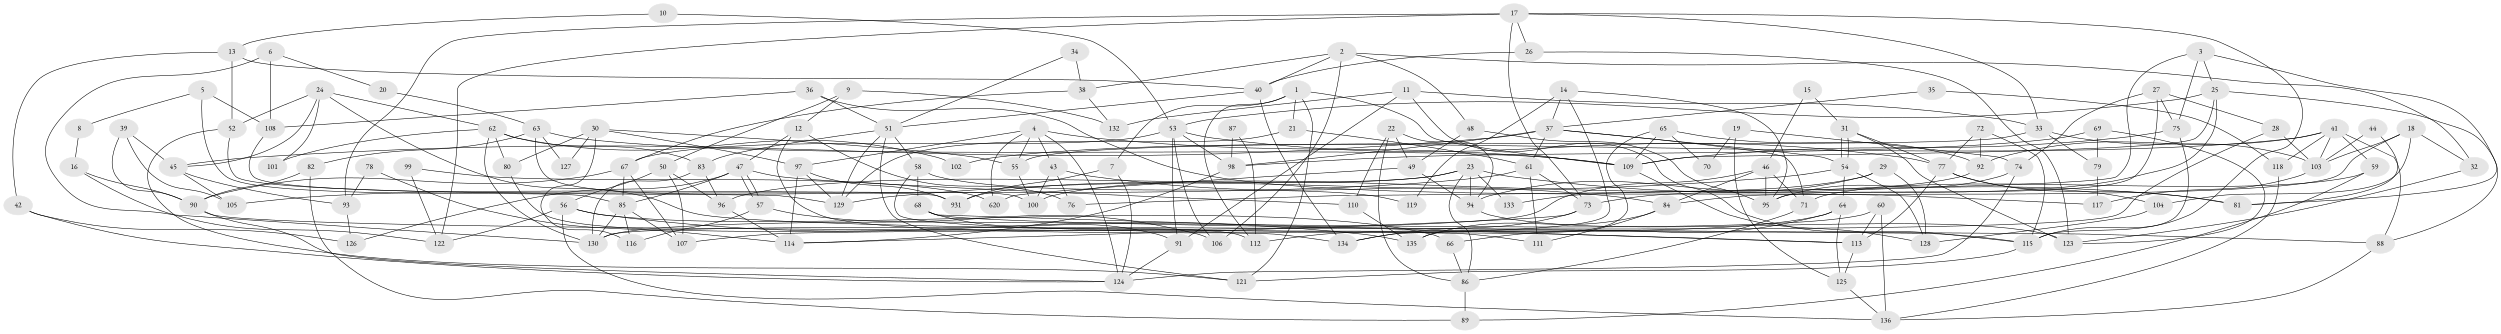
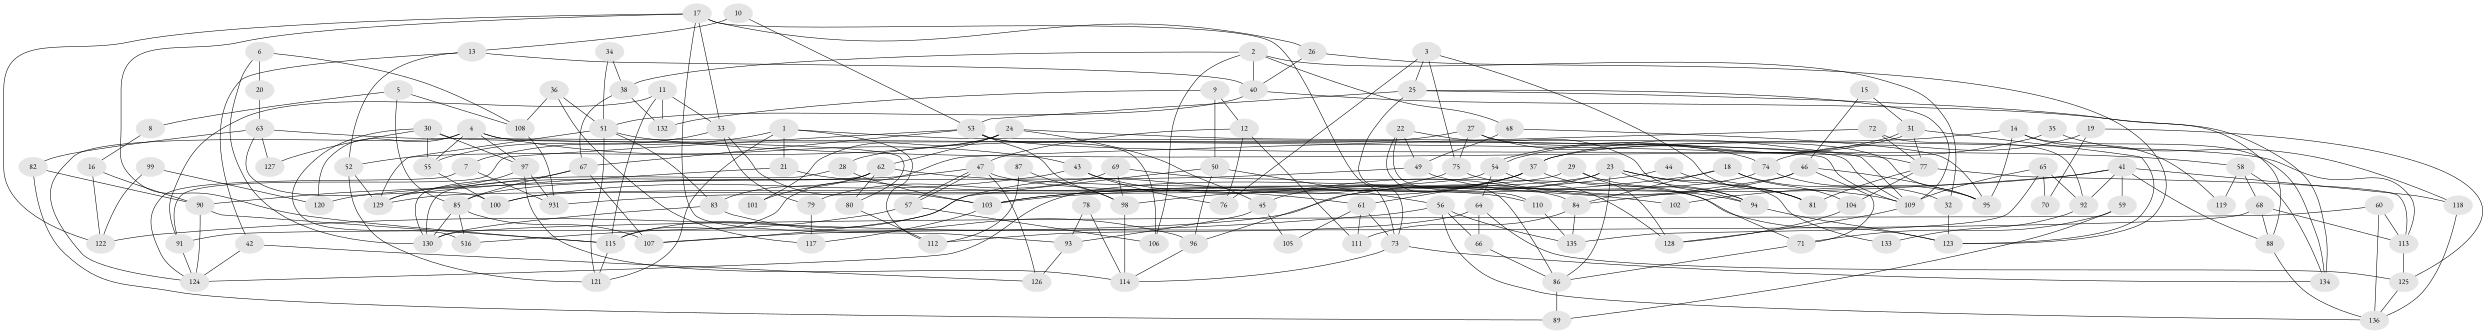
(124, 129) -> none
(1699, 144) -> none
(995, 205) -> (319, 205)
(631, 244) -> (466, 244)
